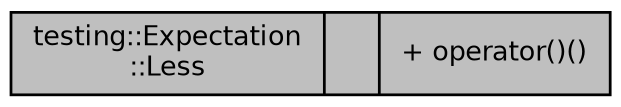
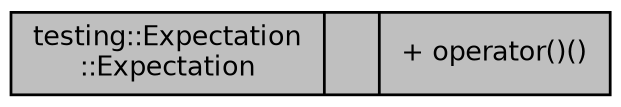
(168, 67) -> (168, 67)
